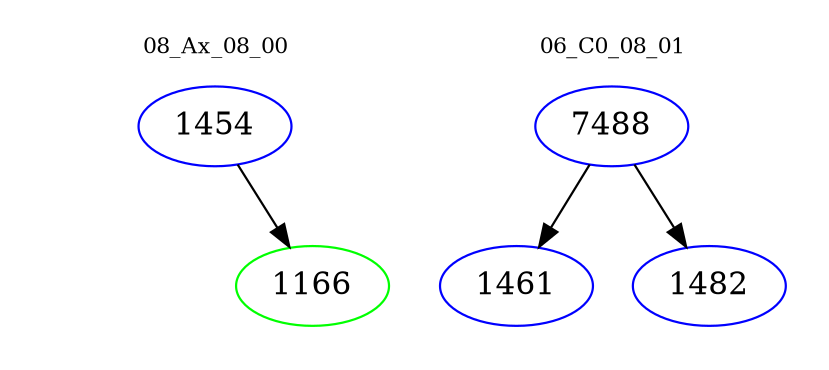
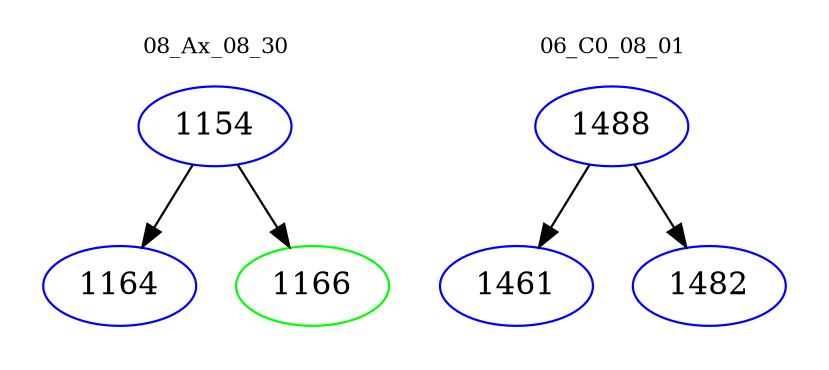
(216, 48) -> (216, 48)
(215, 126) -> (215, 126)
(612, 126) -> (612, 126)
none -> (120, 286)
